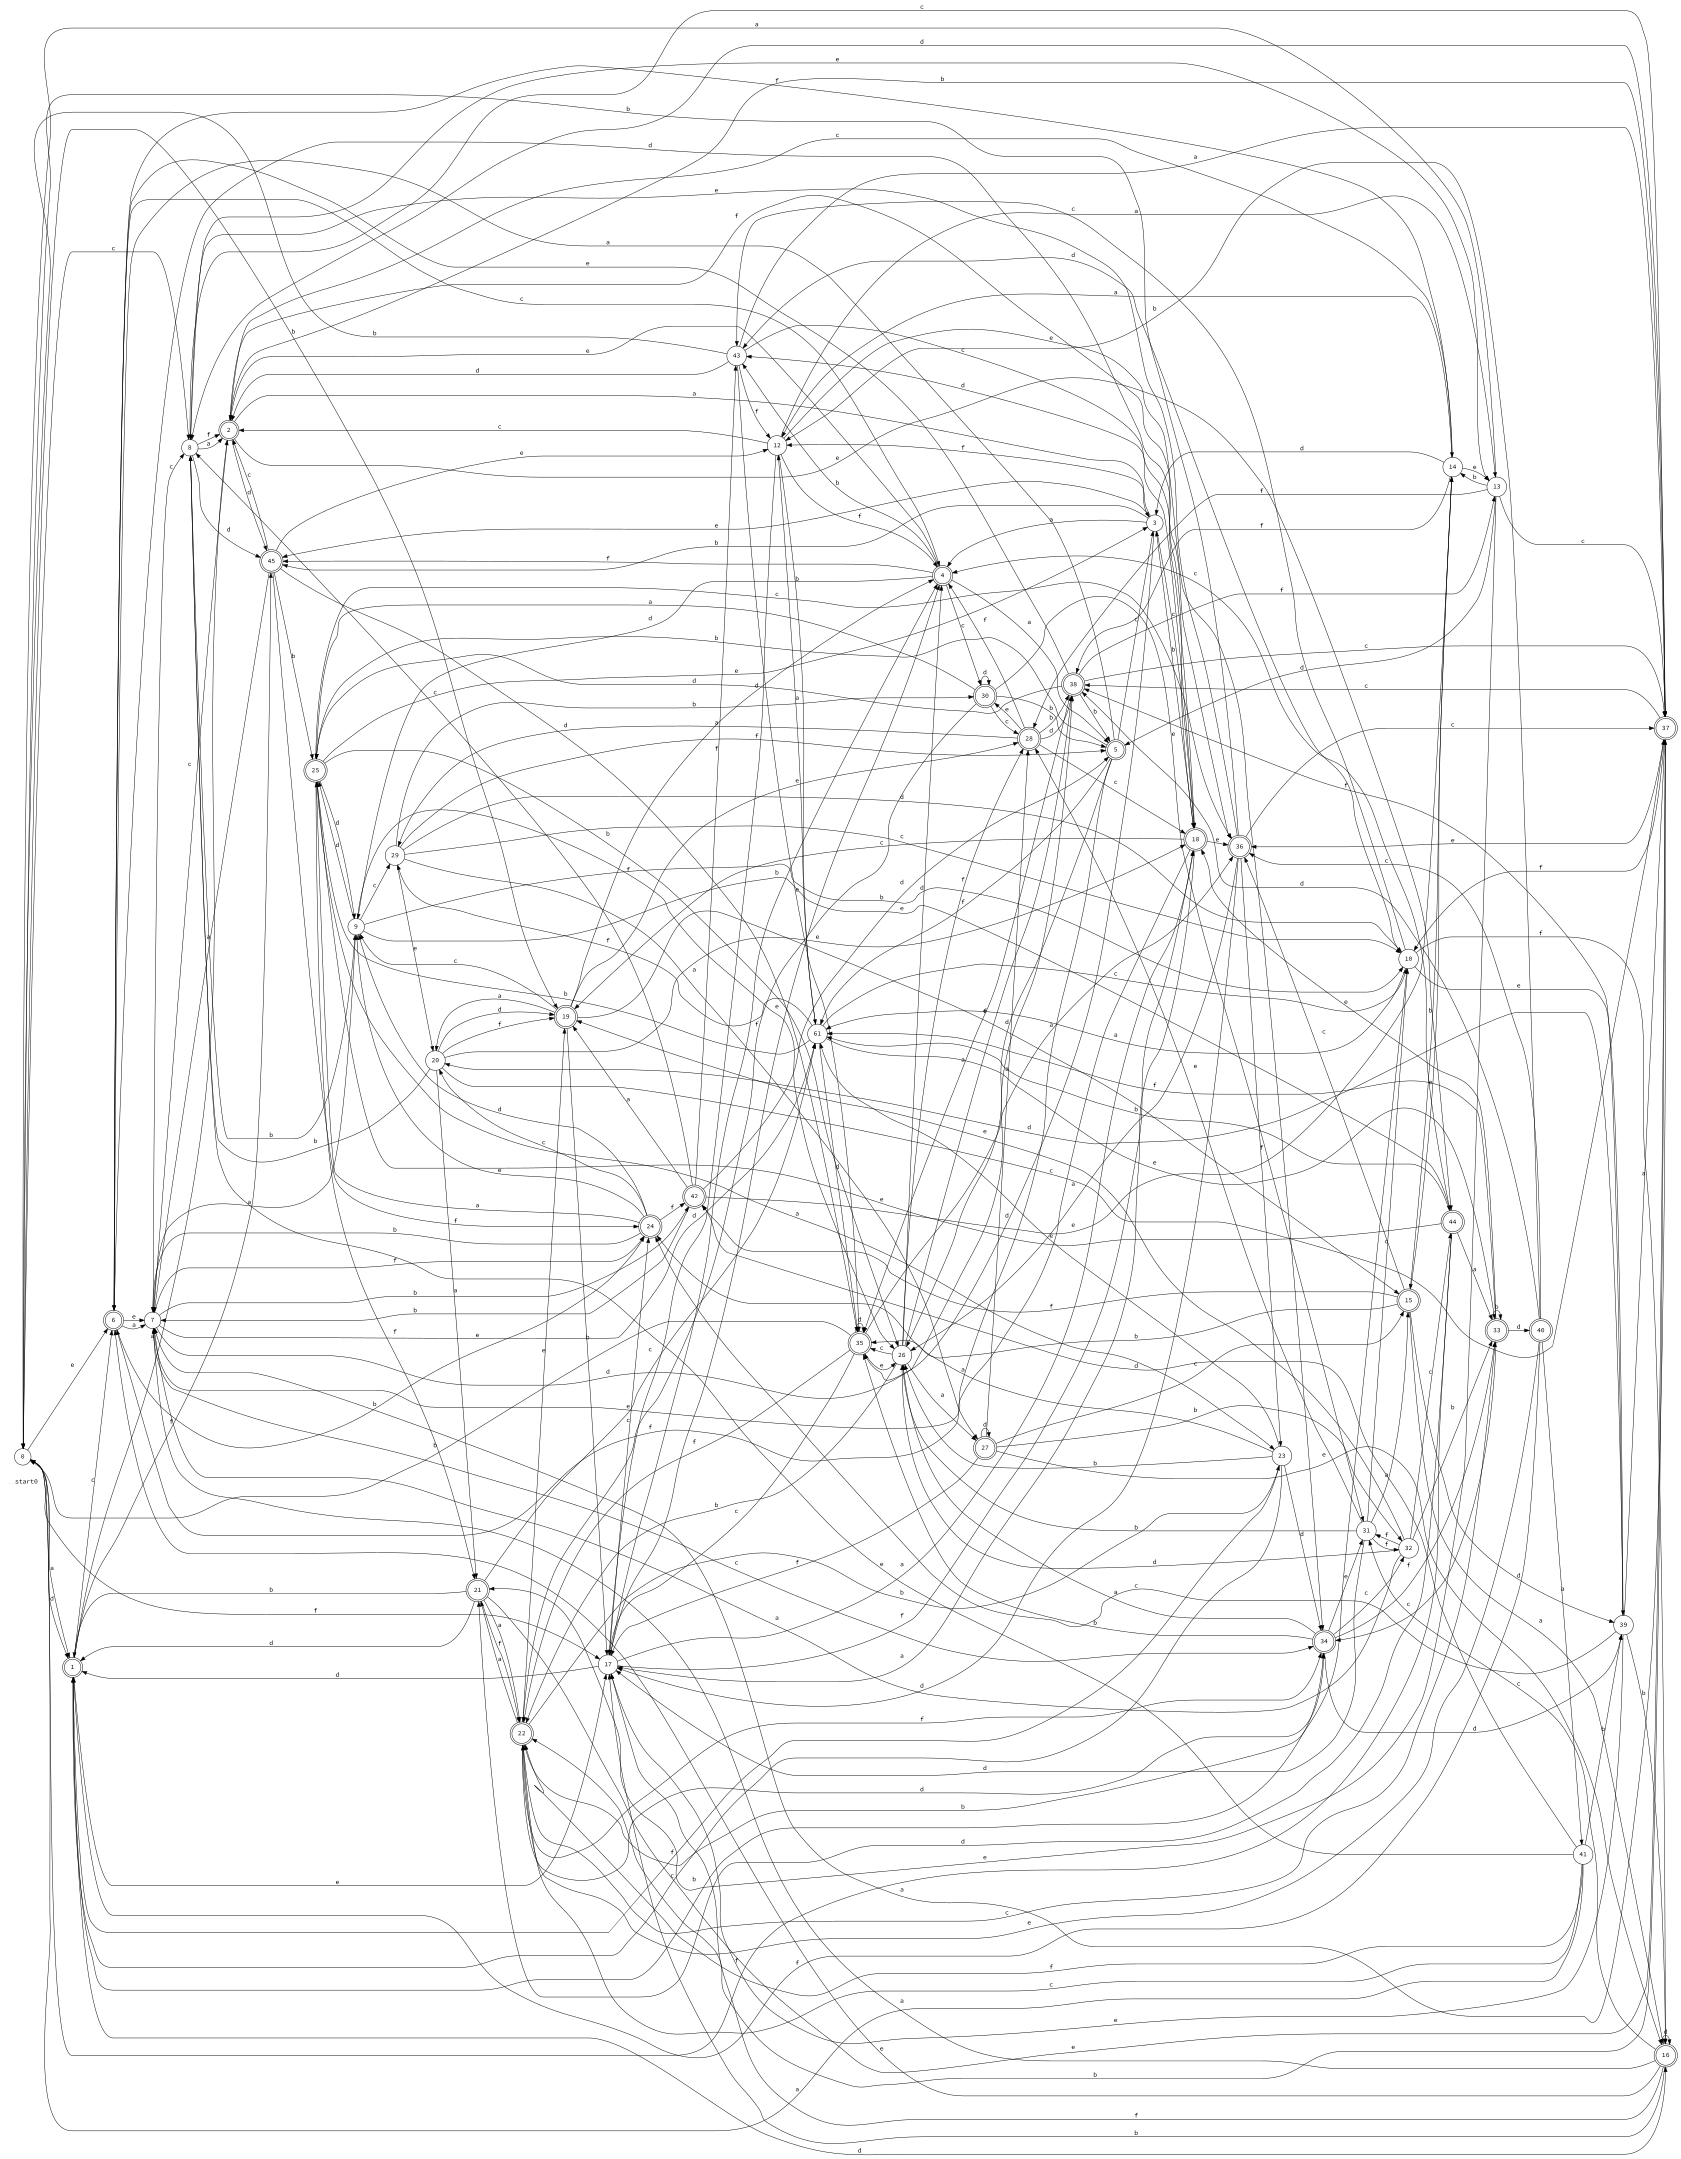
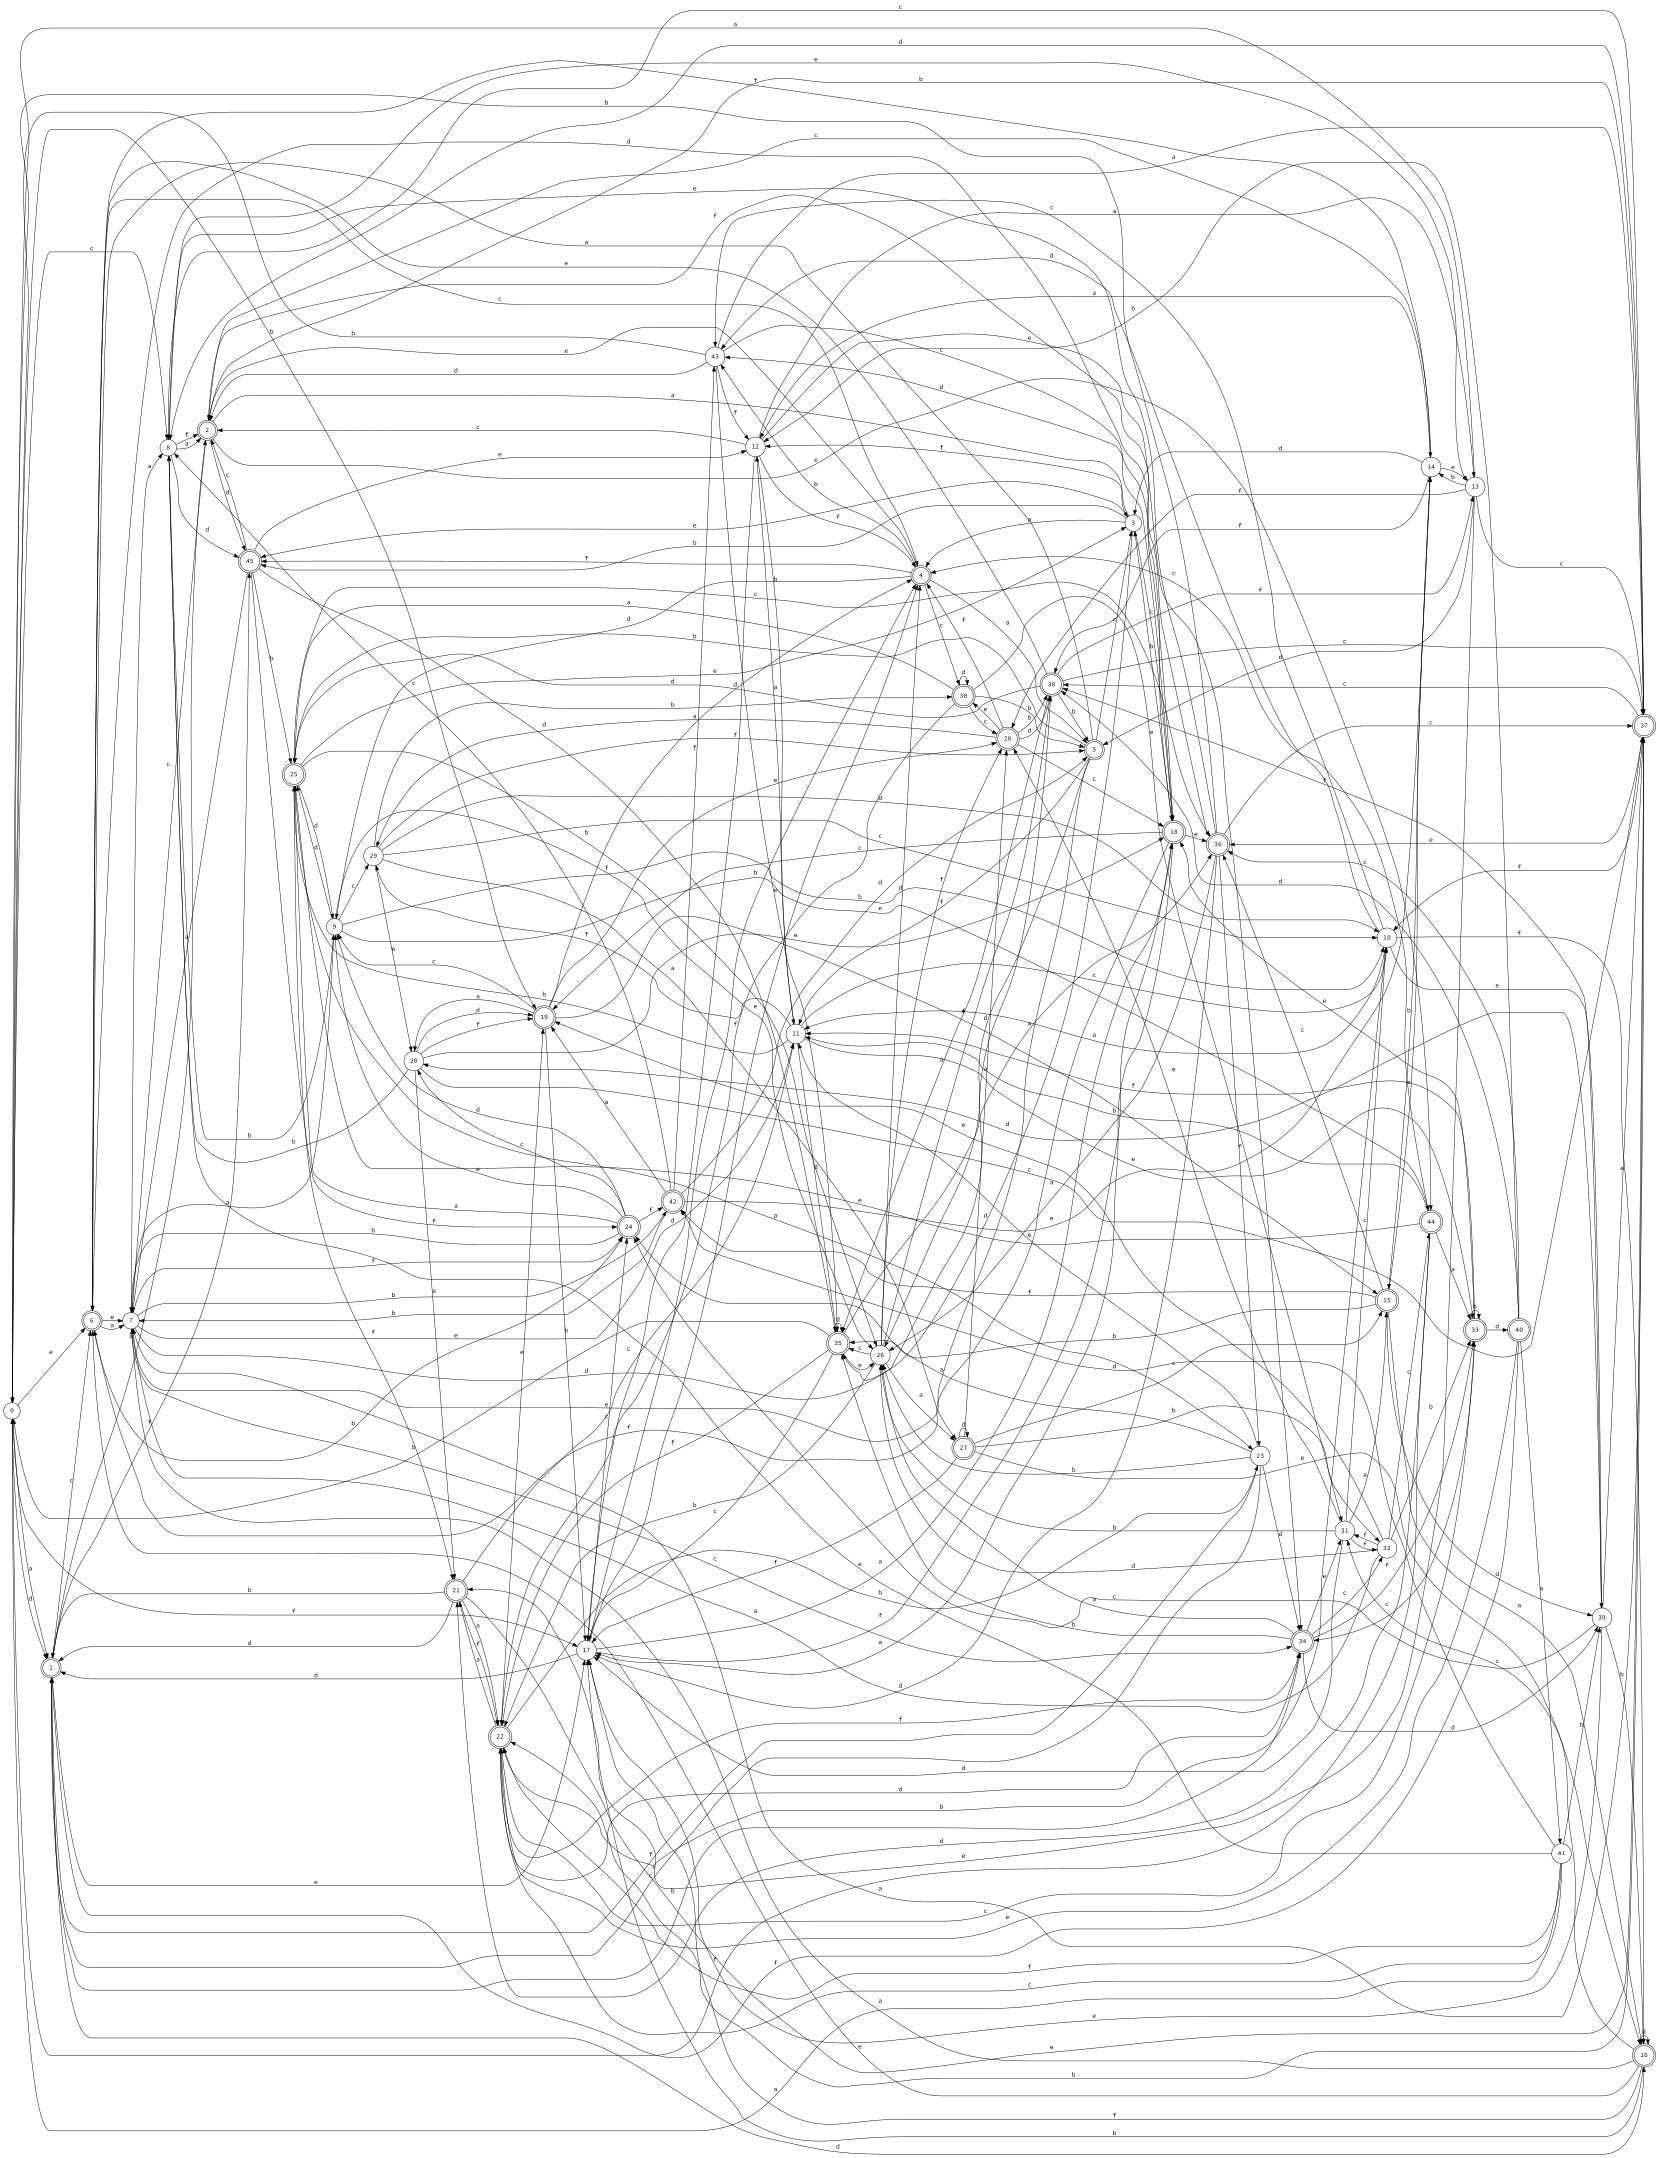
(171, 467) -> (150, 466)
(817, 1034) -> (796, 1034)
(23, 1482) -> none
